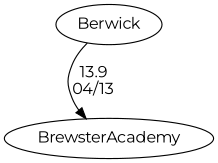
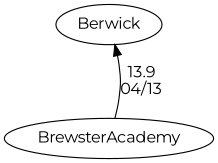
(69, 75) -> (120, 87)
